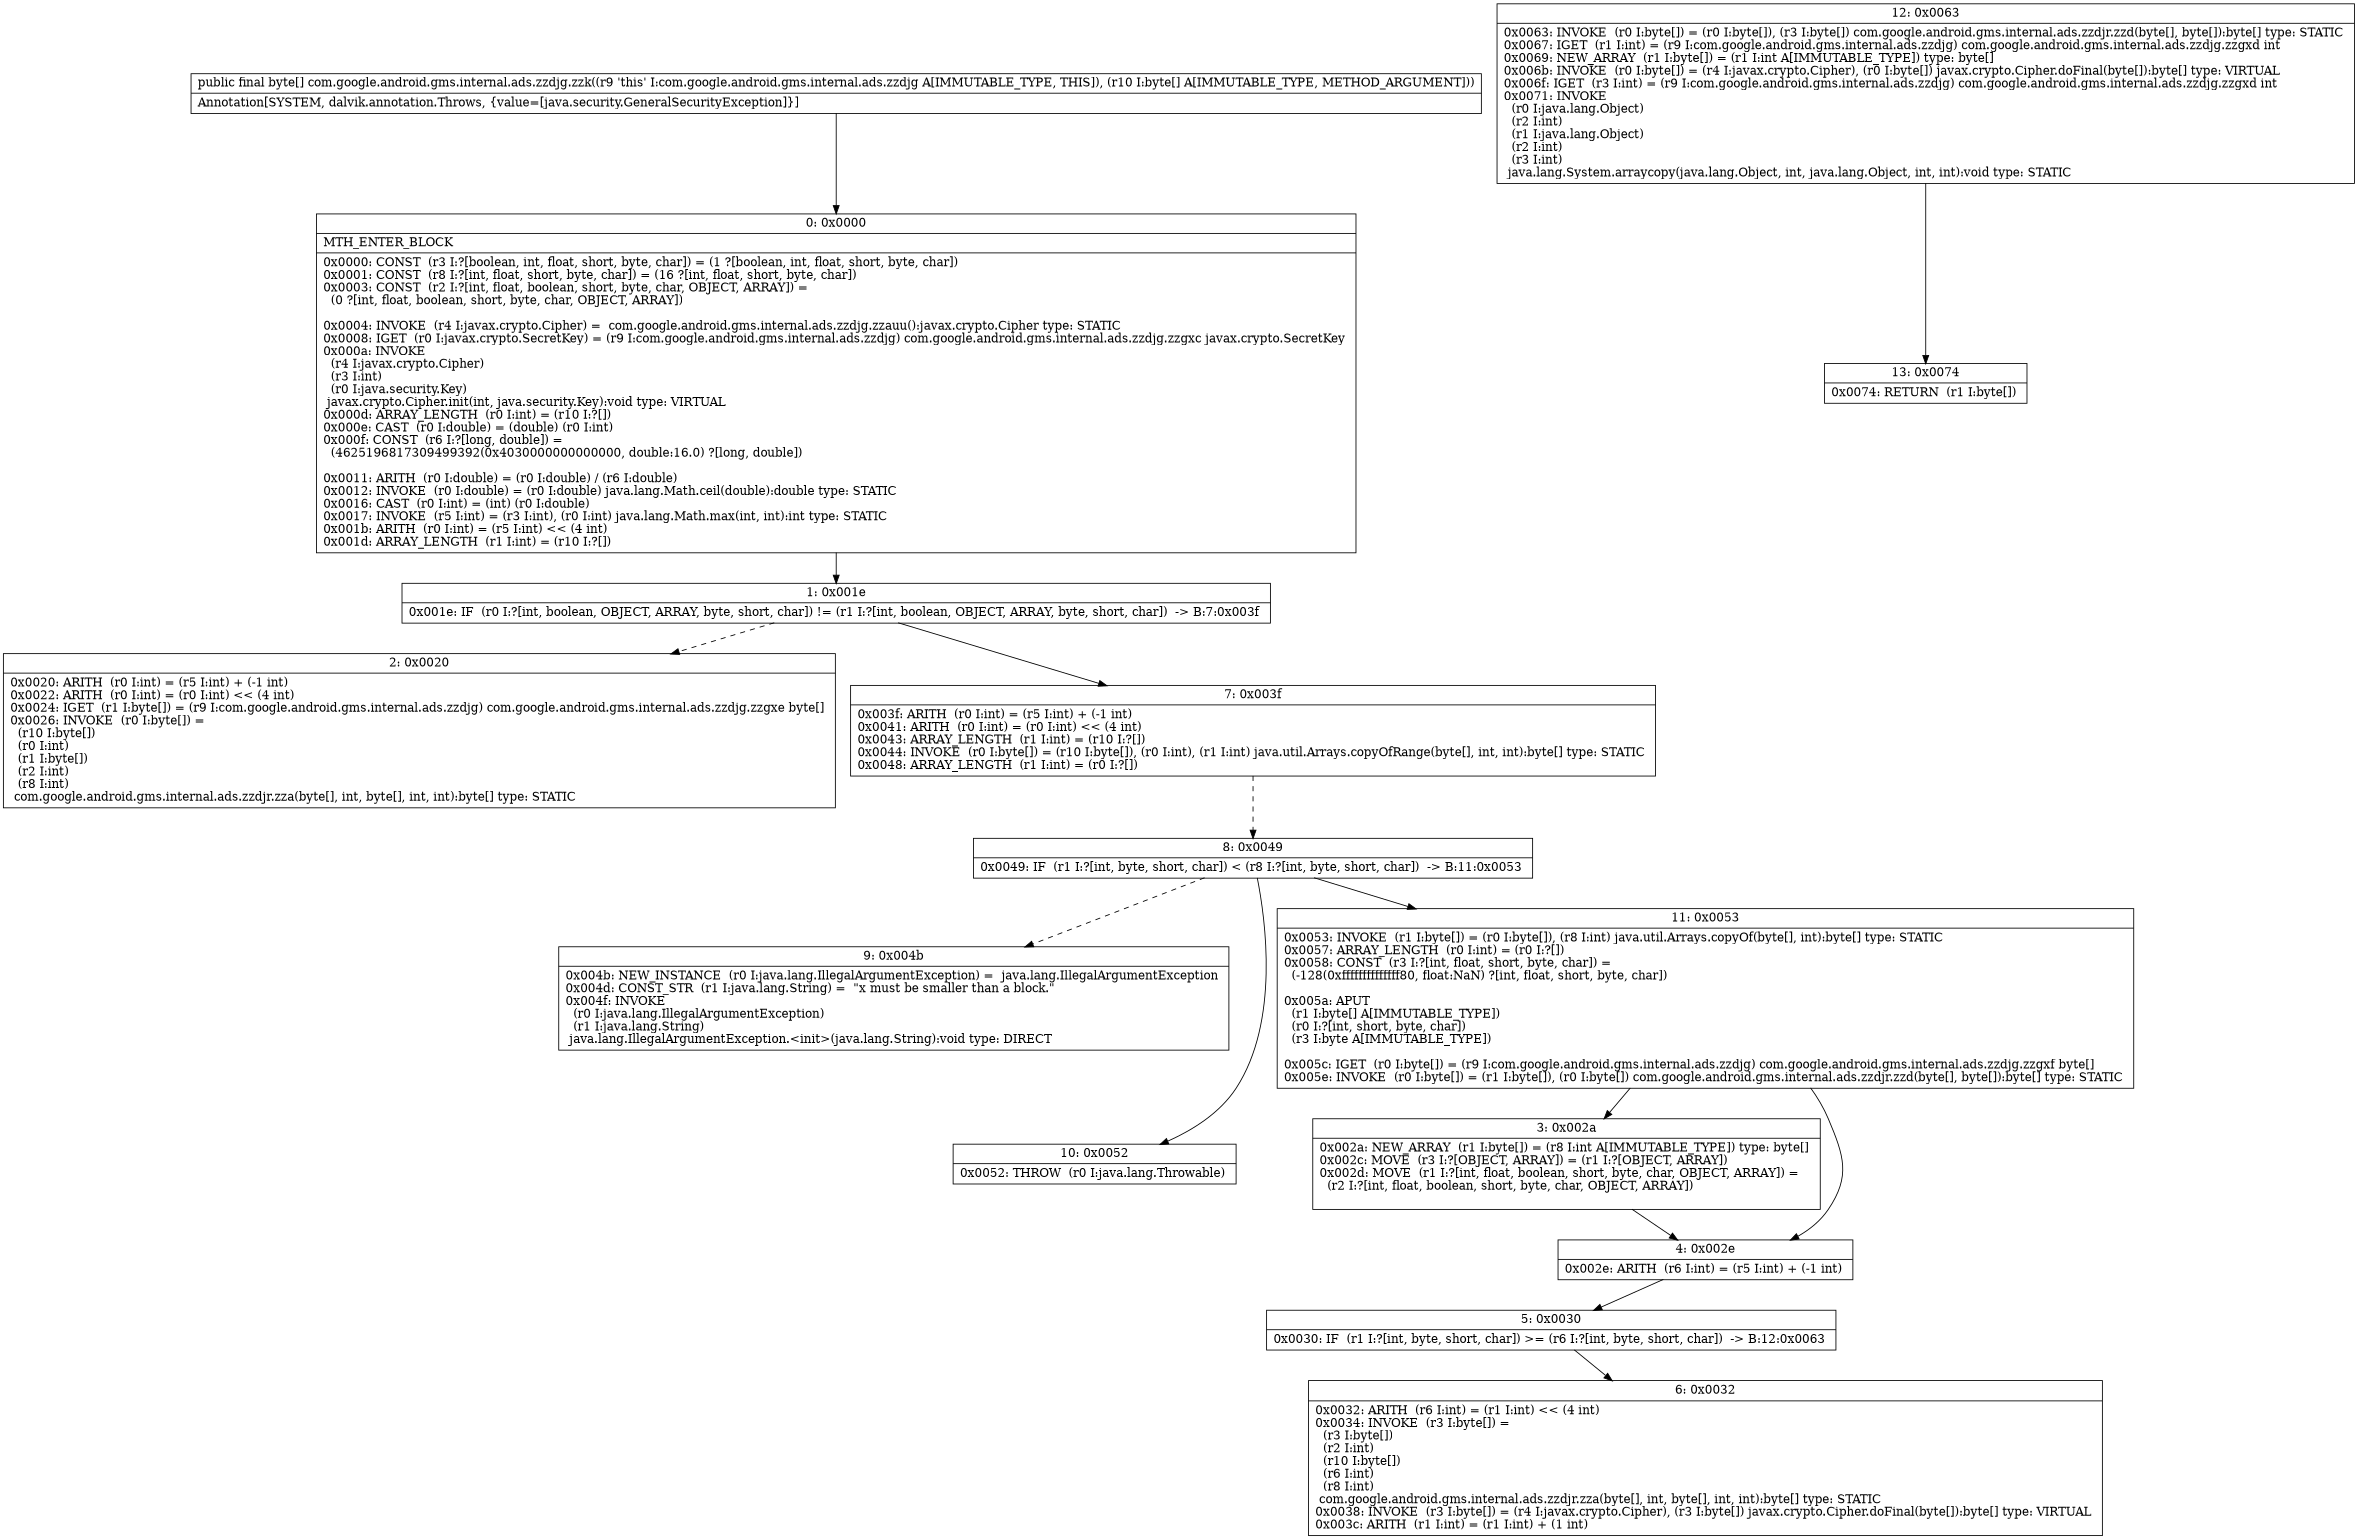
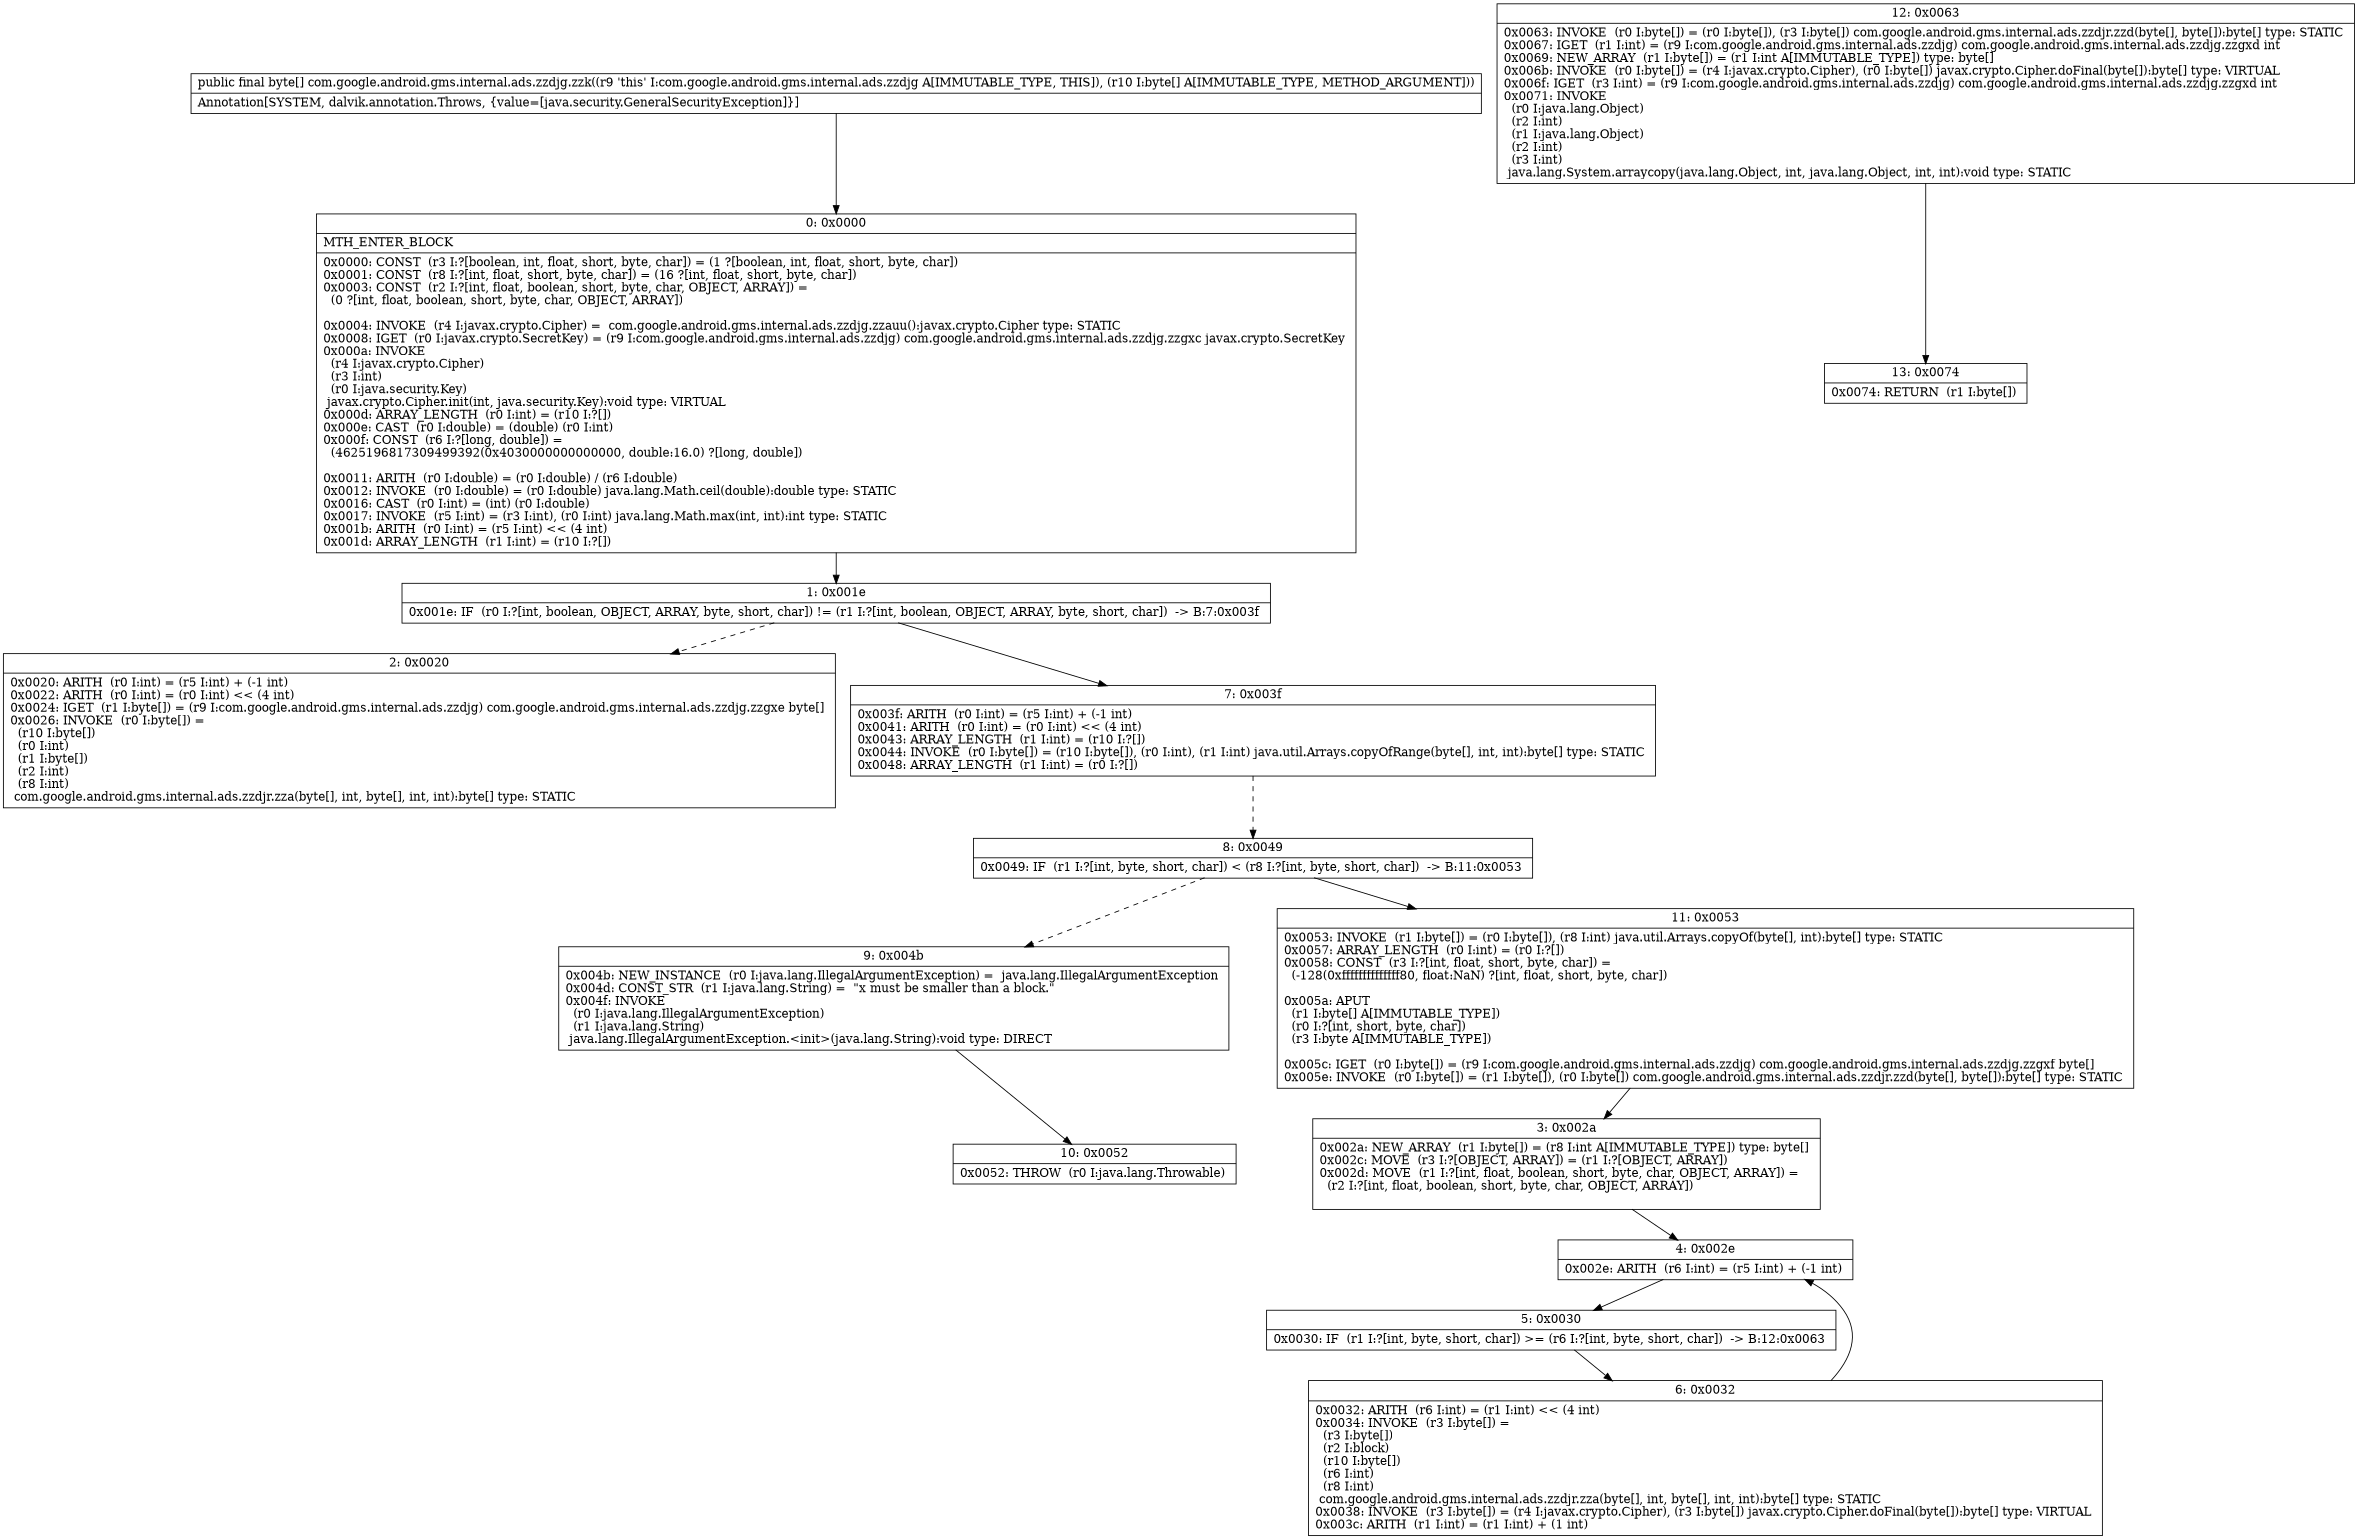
(1260, 1029) -> (1010, 1094)
(1843, 1167) -> (1851, 1327)
(1345, 1449) -> (1353, 1449)
